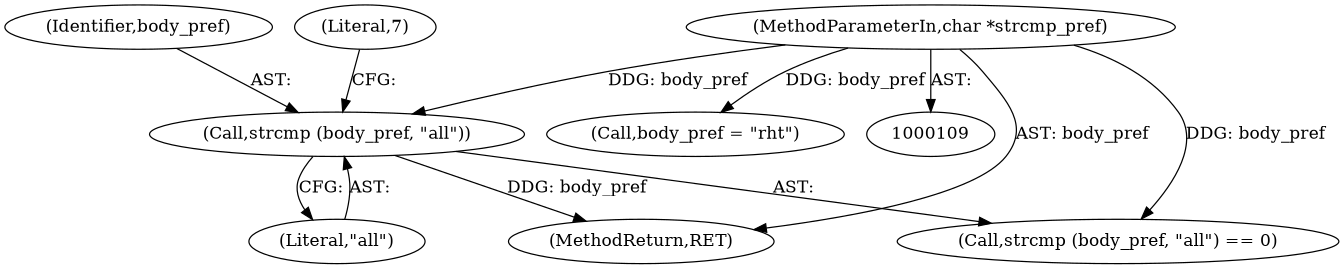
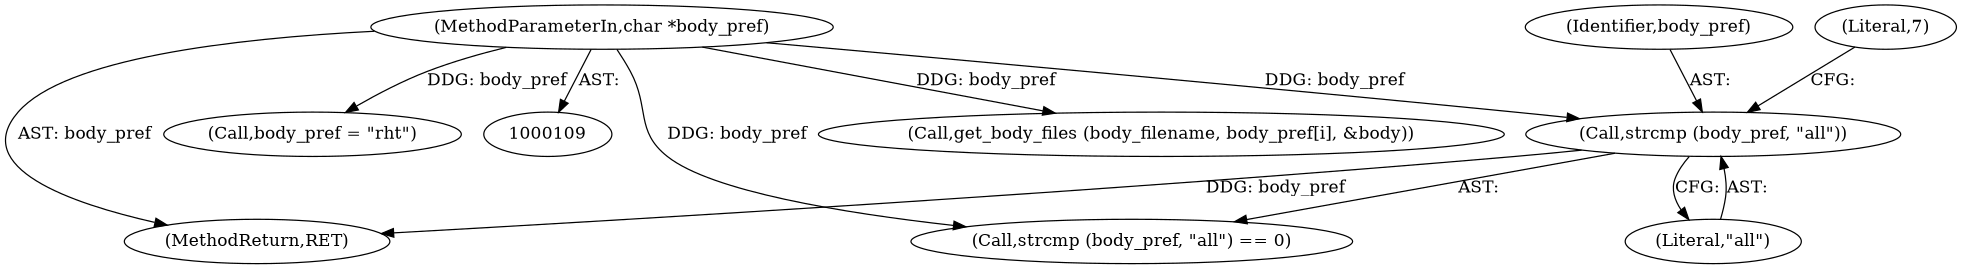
(931, 27) -> (602, 27)
none -> (1161, 134)
